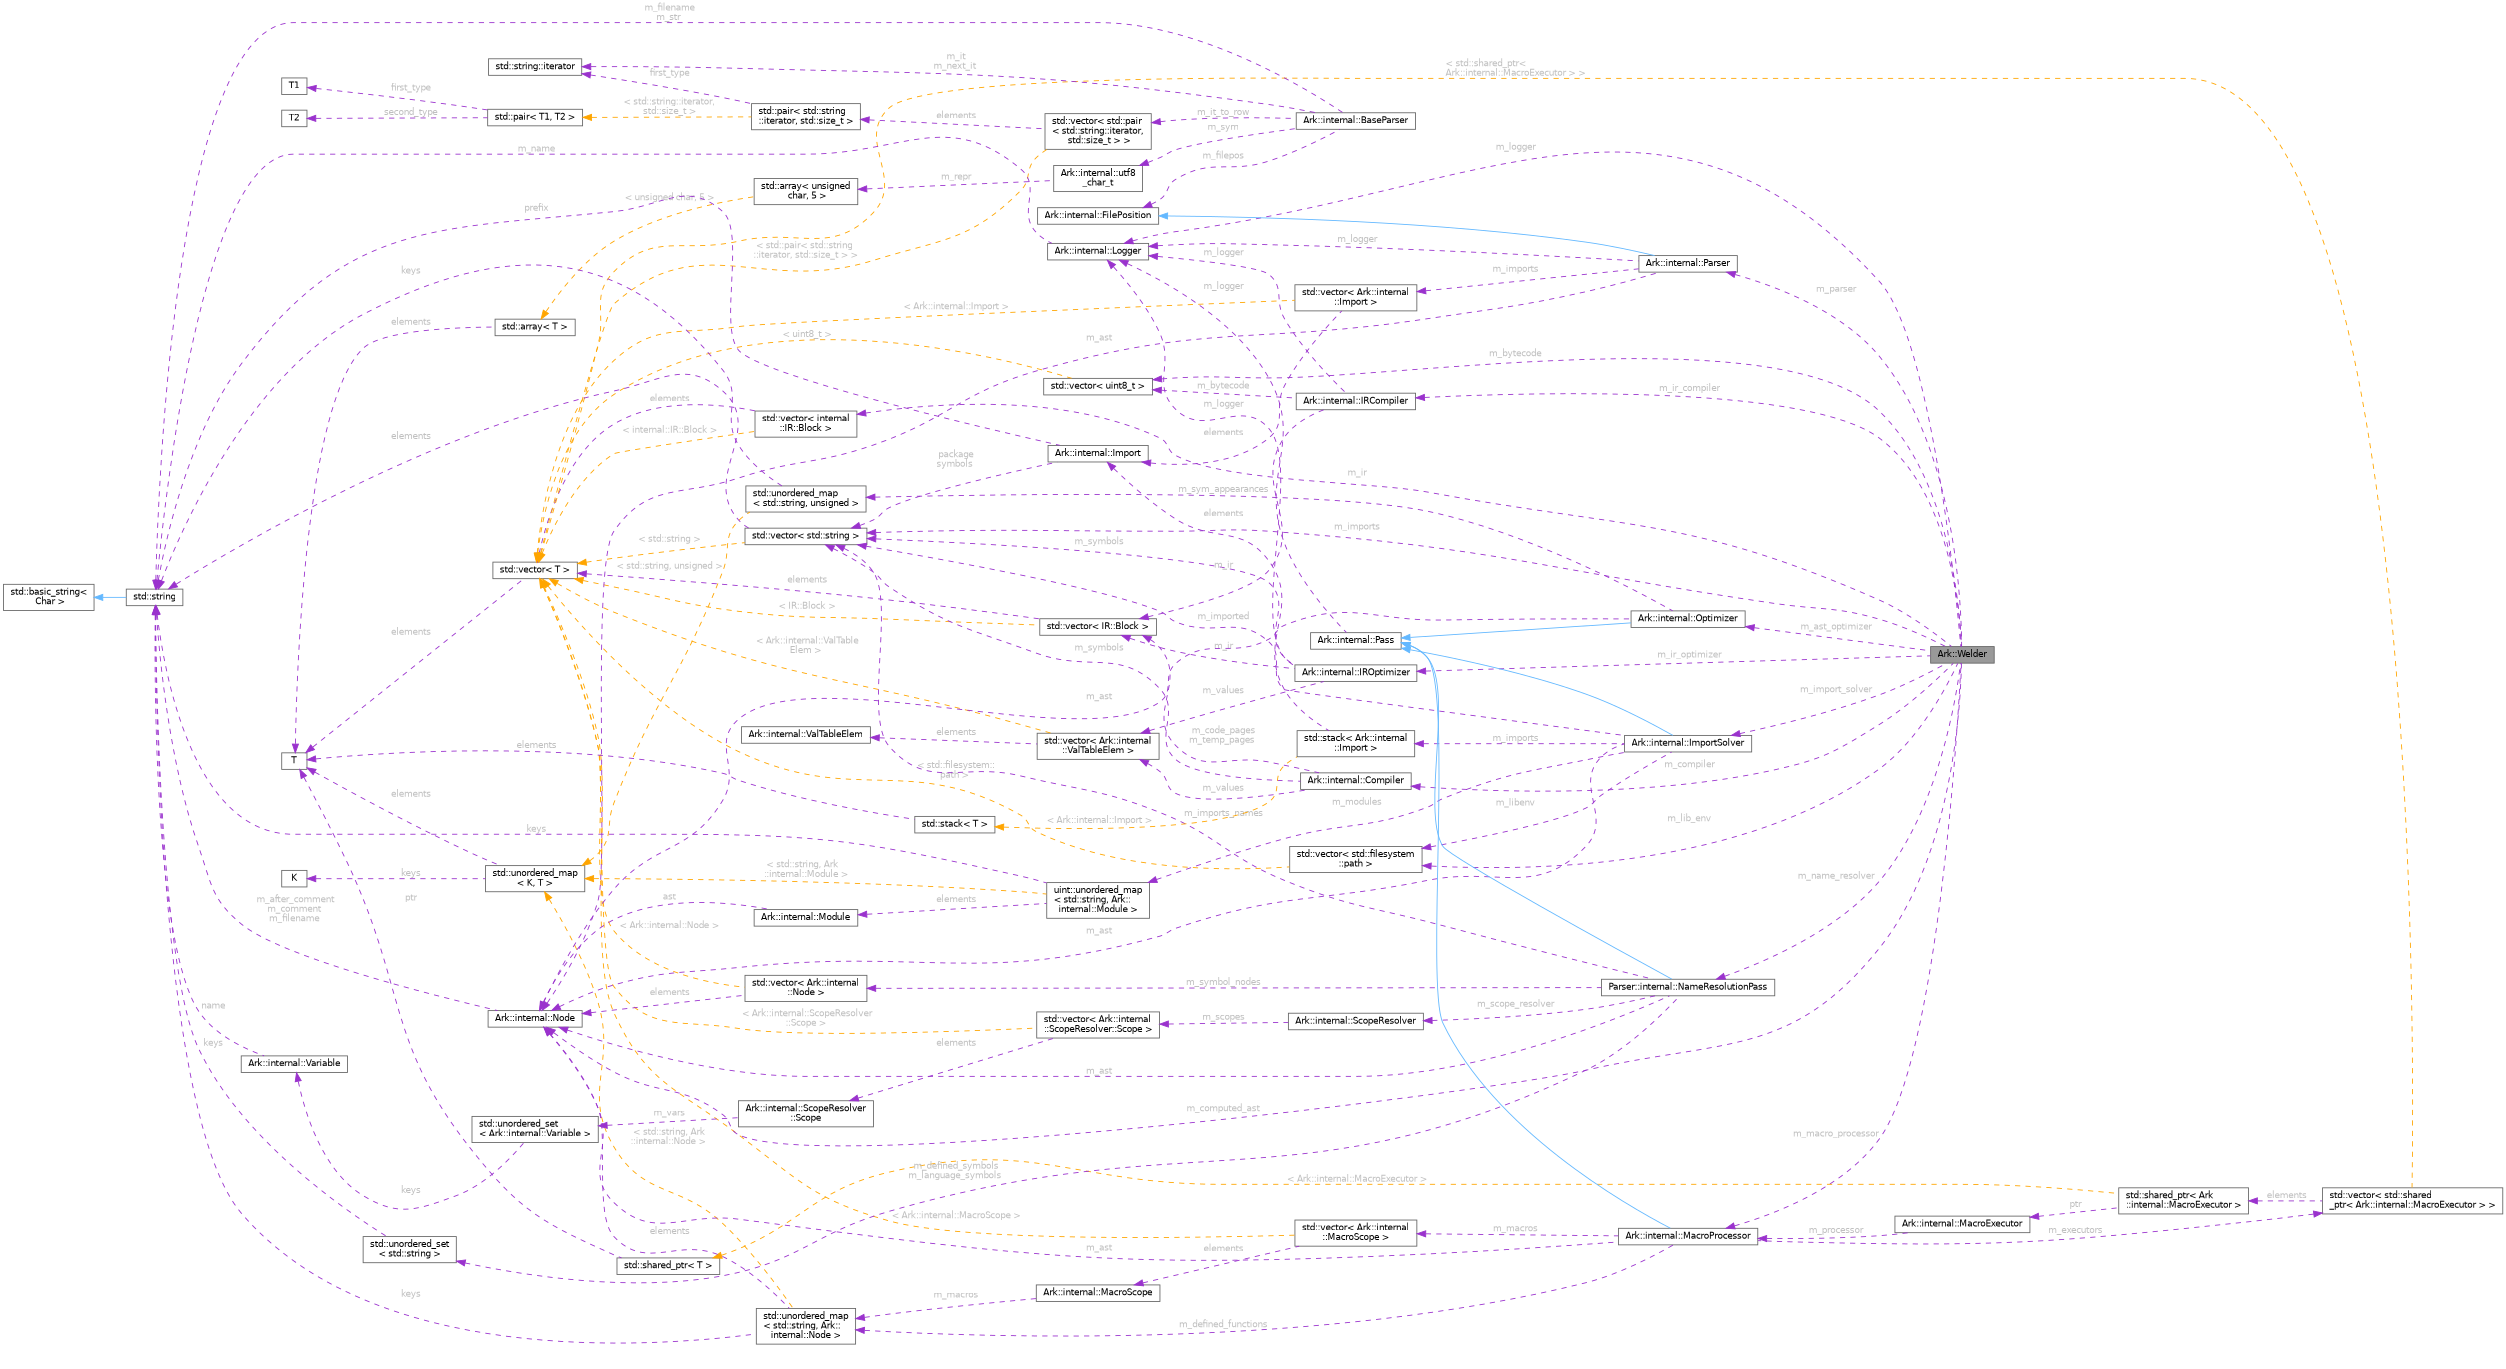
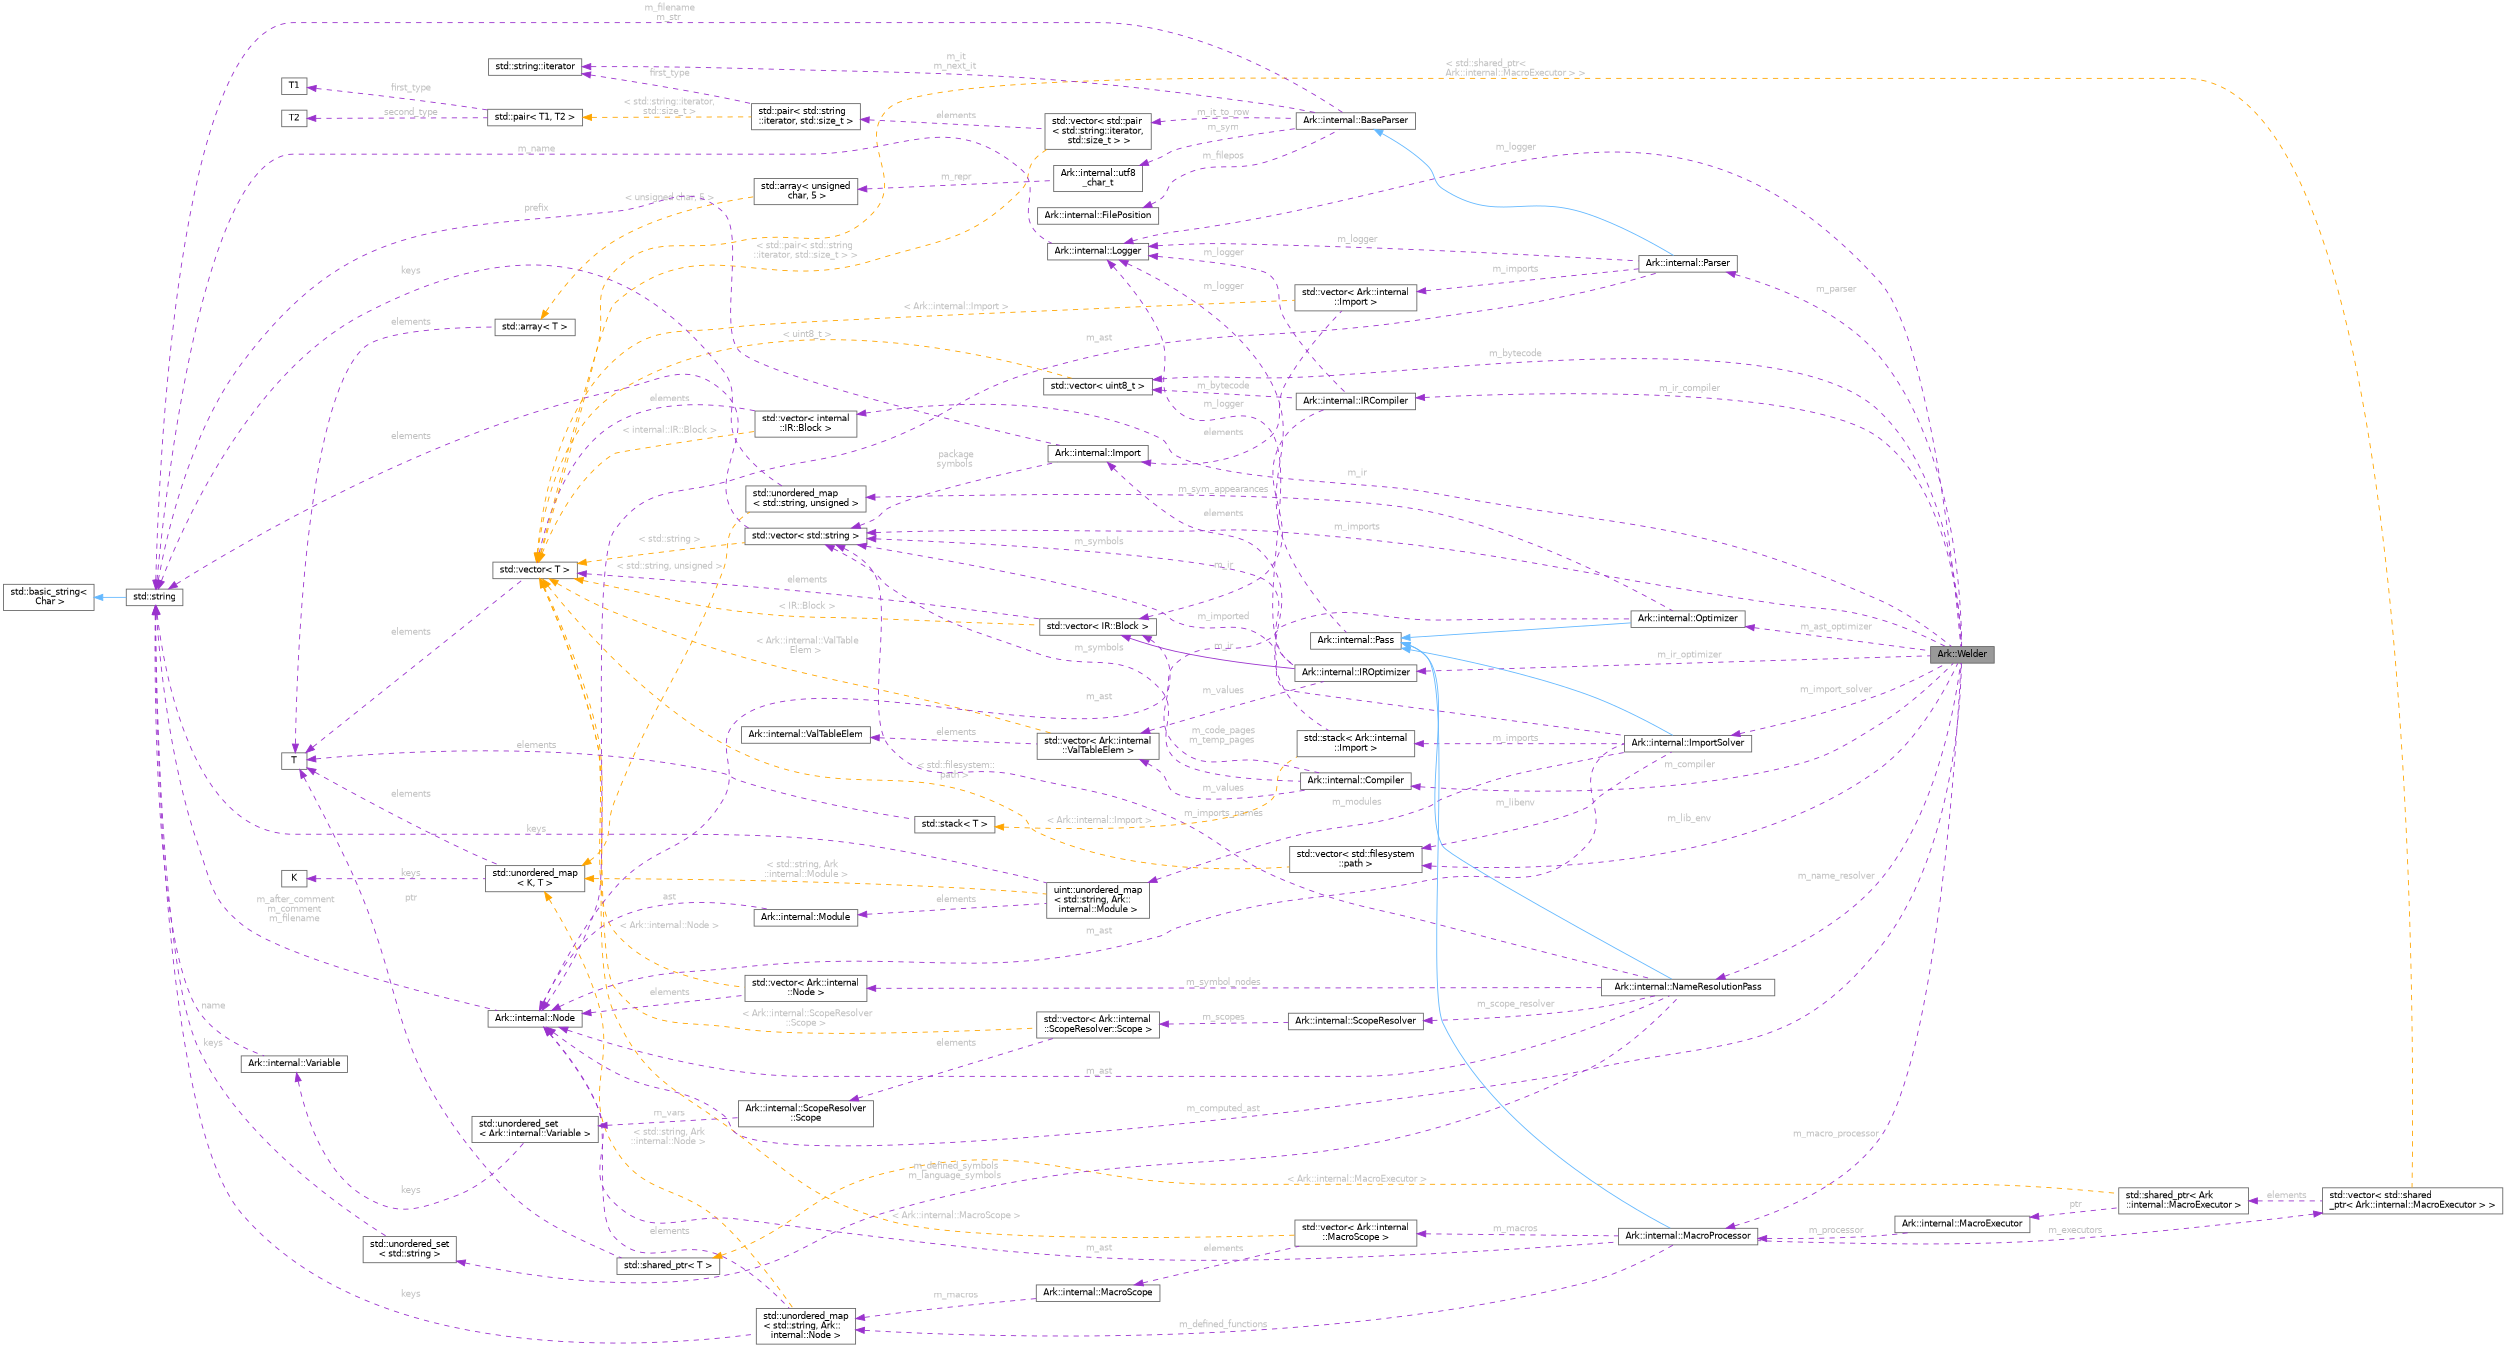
(1412, 225) -> (1520, 206)
(1212, 658) -> (1212, 658)
(1688, 987) -> (1688, 987)
